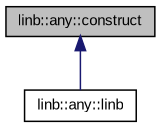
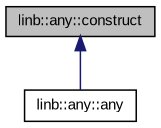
(80, 106) -> (80, 106)
